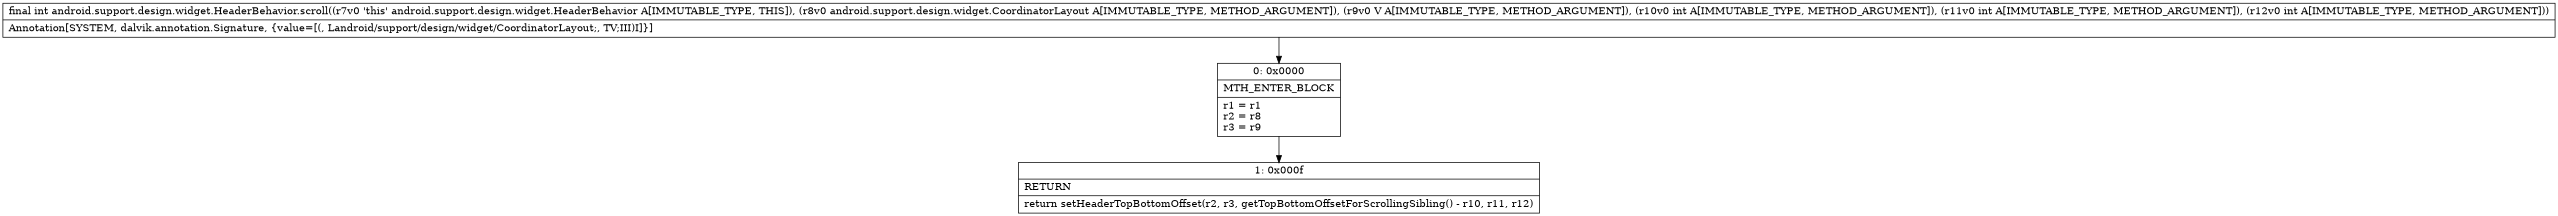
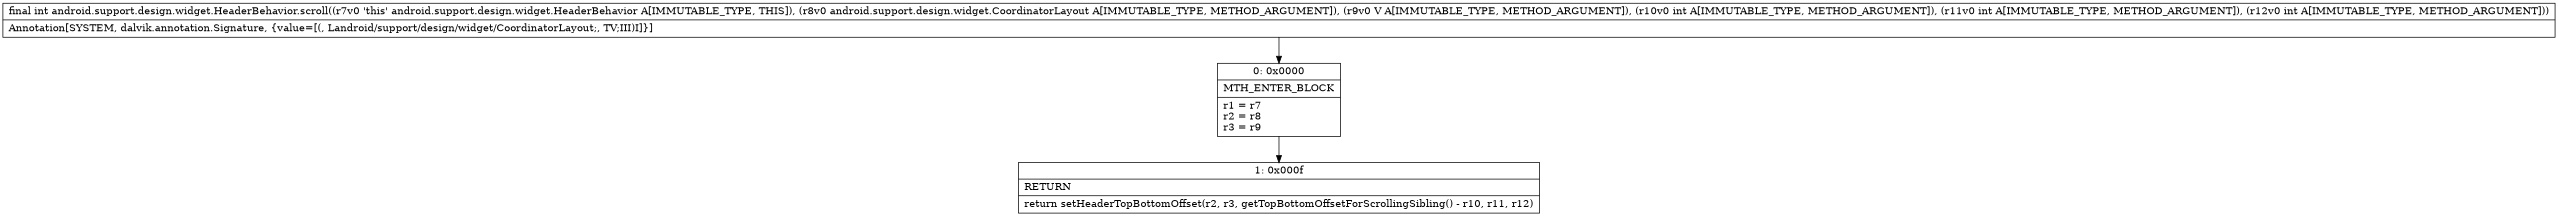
(1242, 106) -> (1242, 106)
